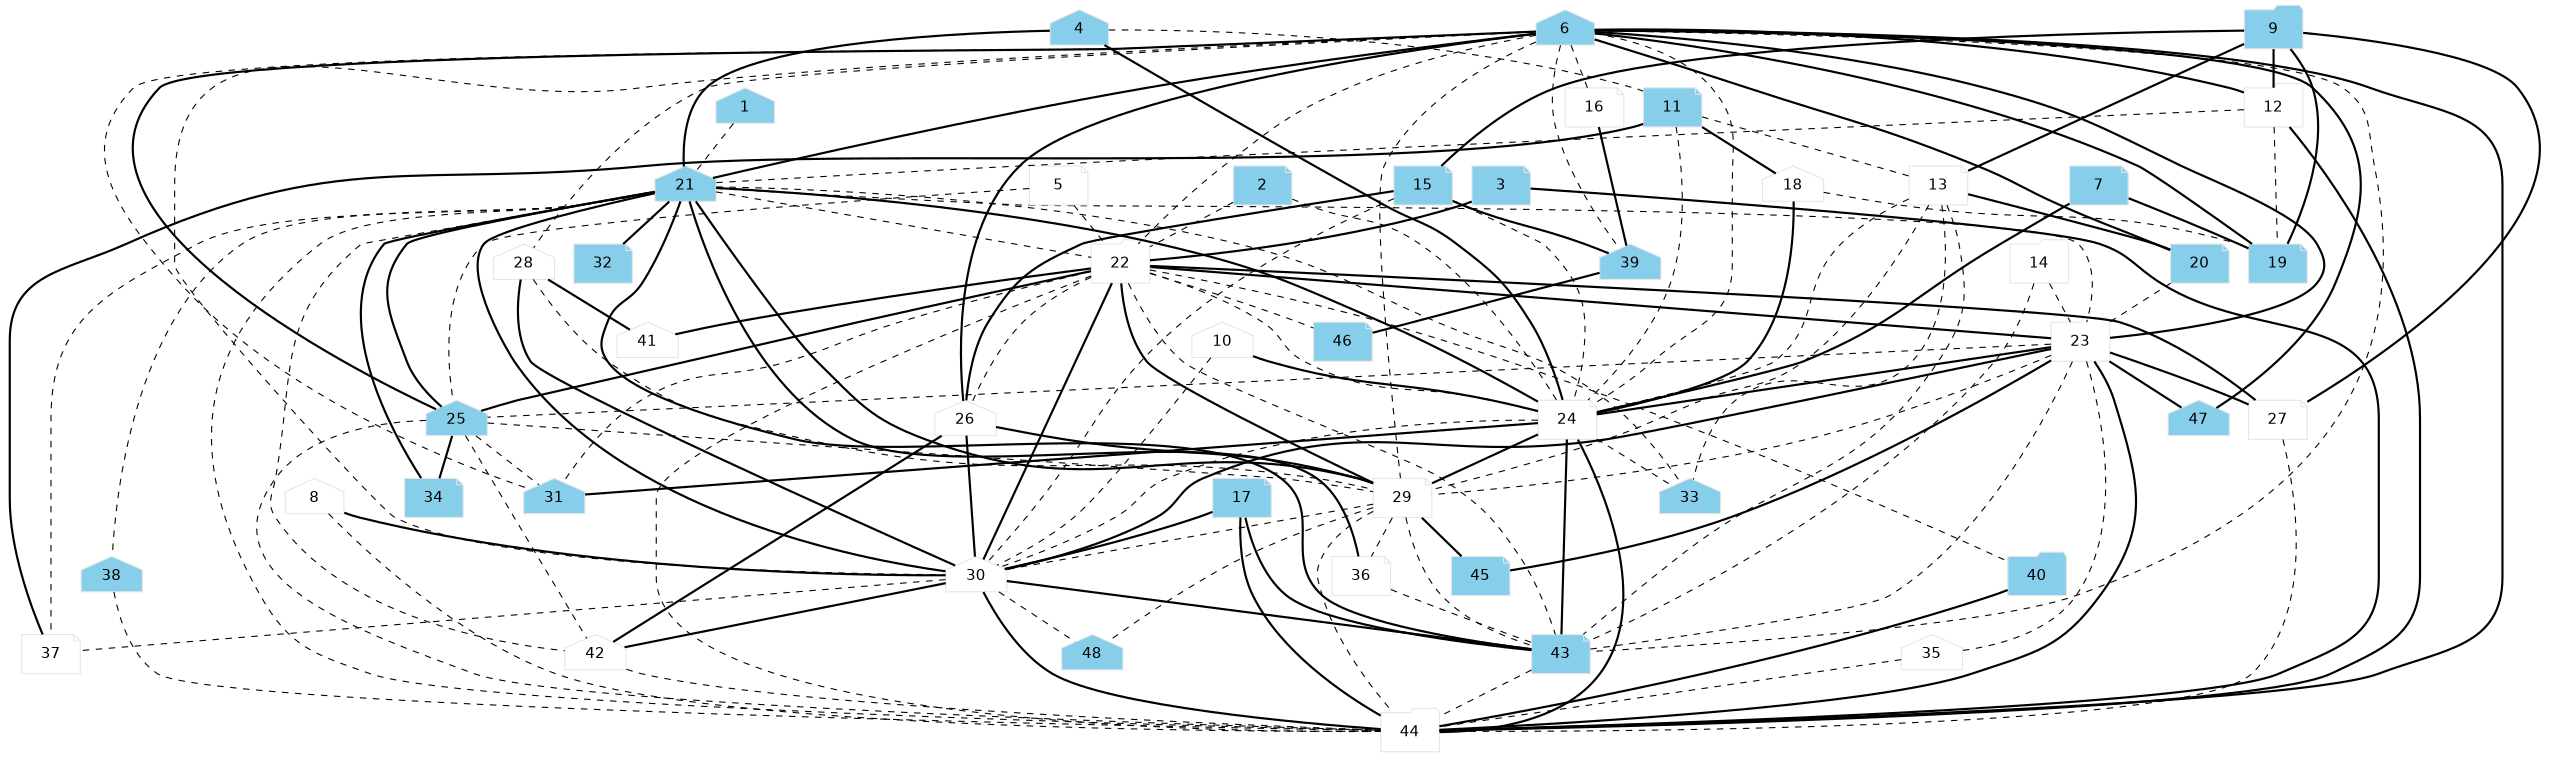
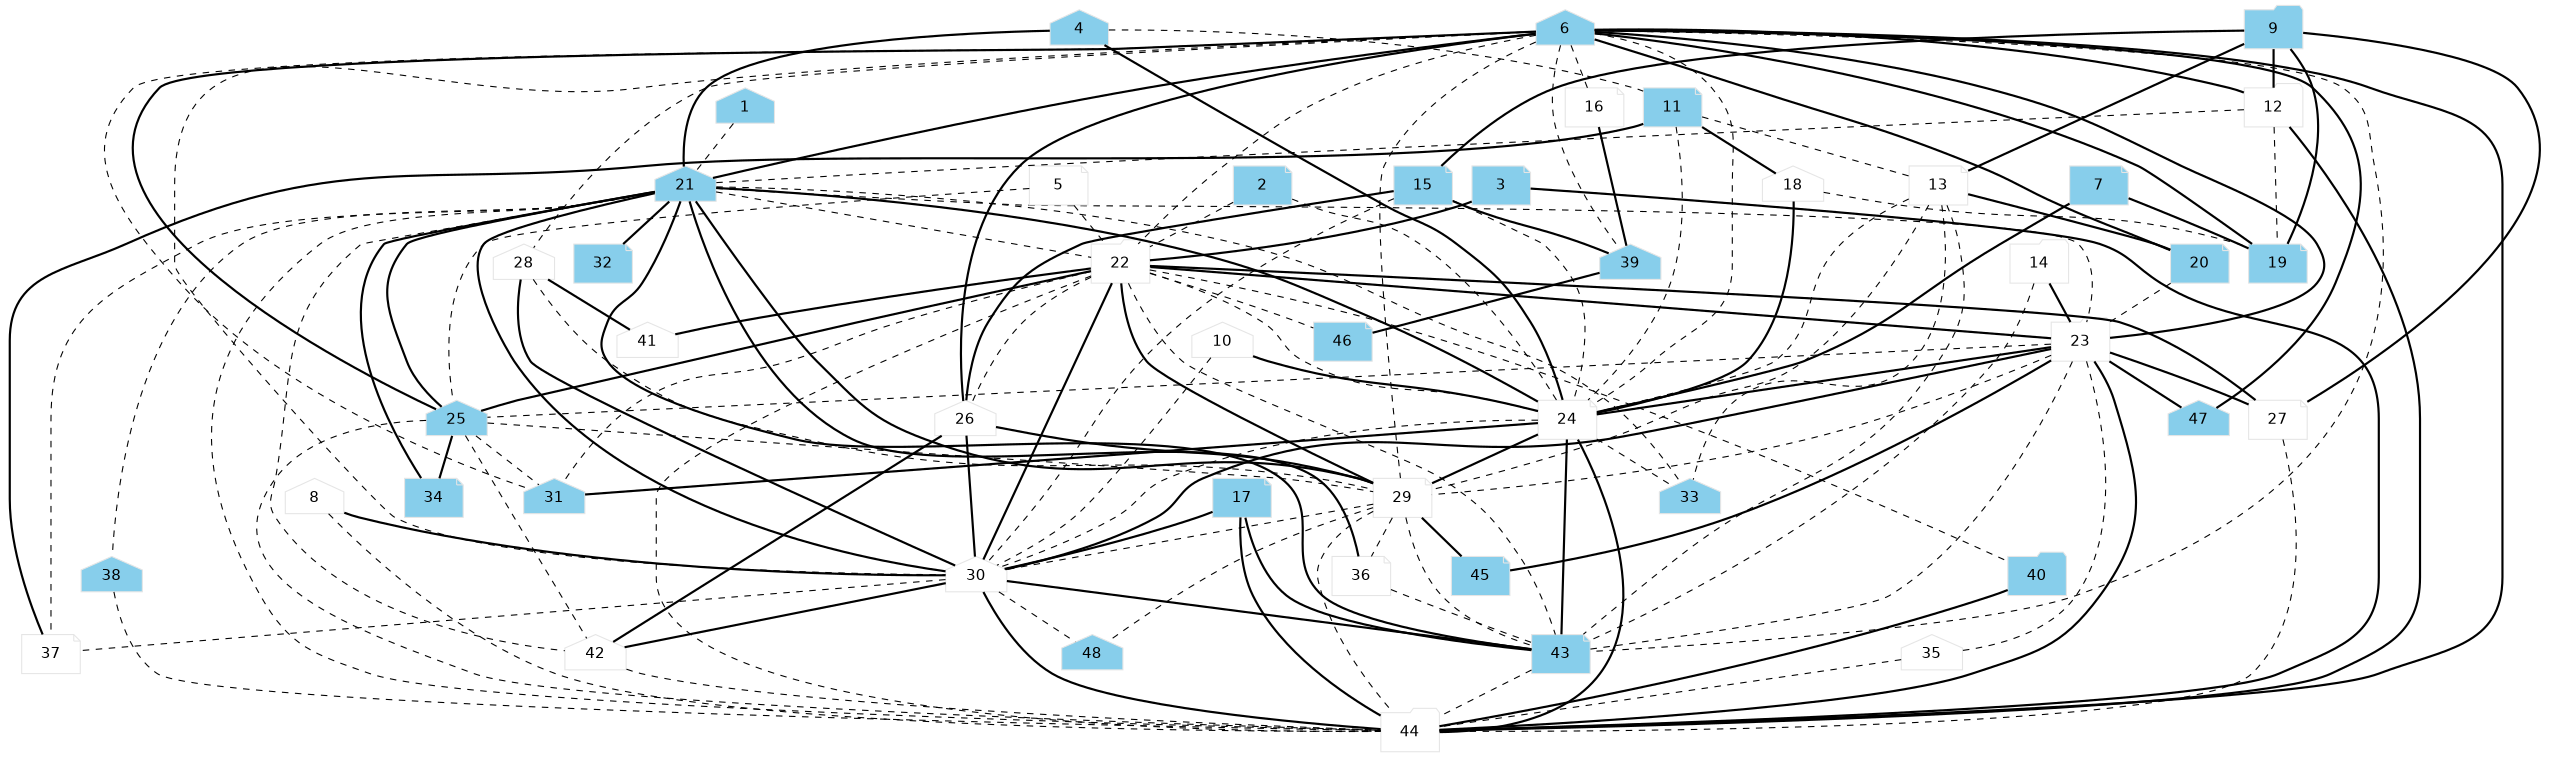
(2060, 303) -> (2060, 303)
